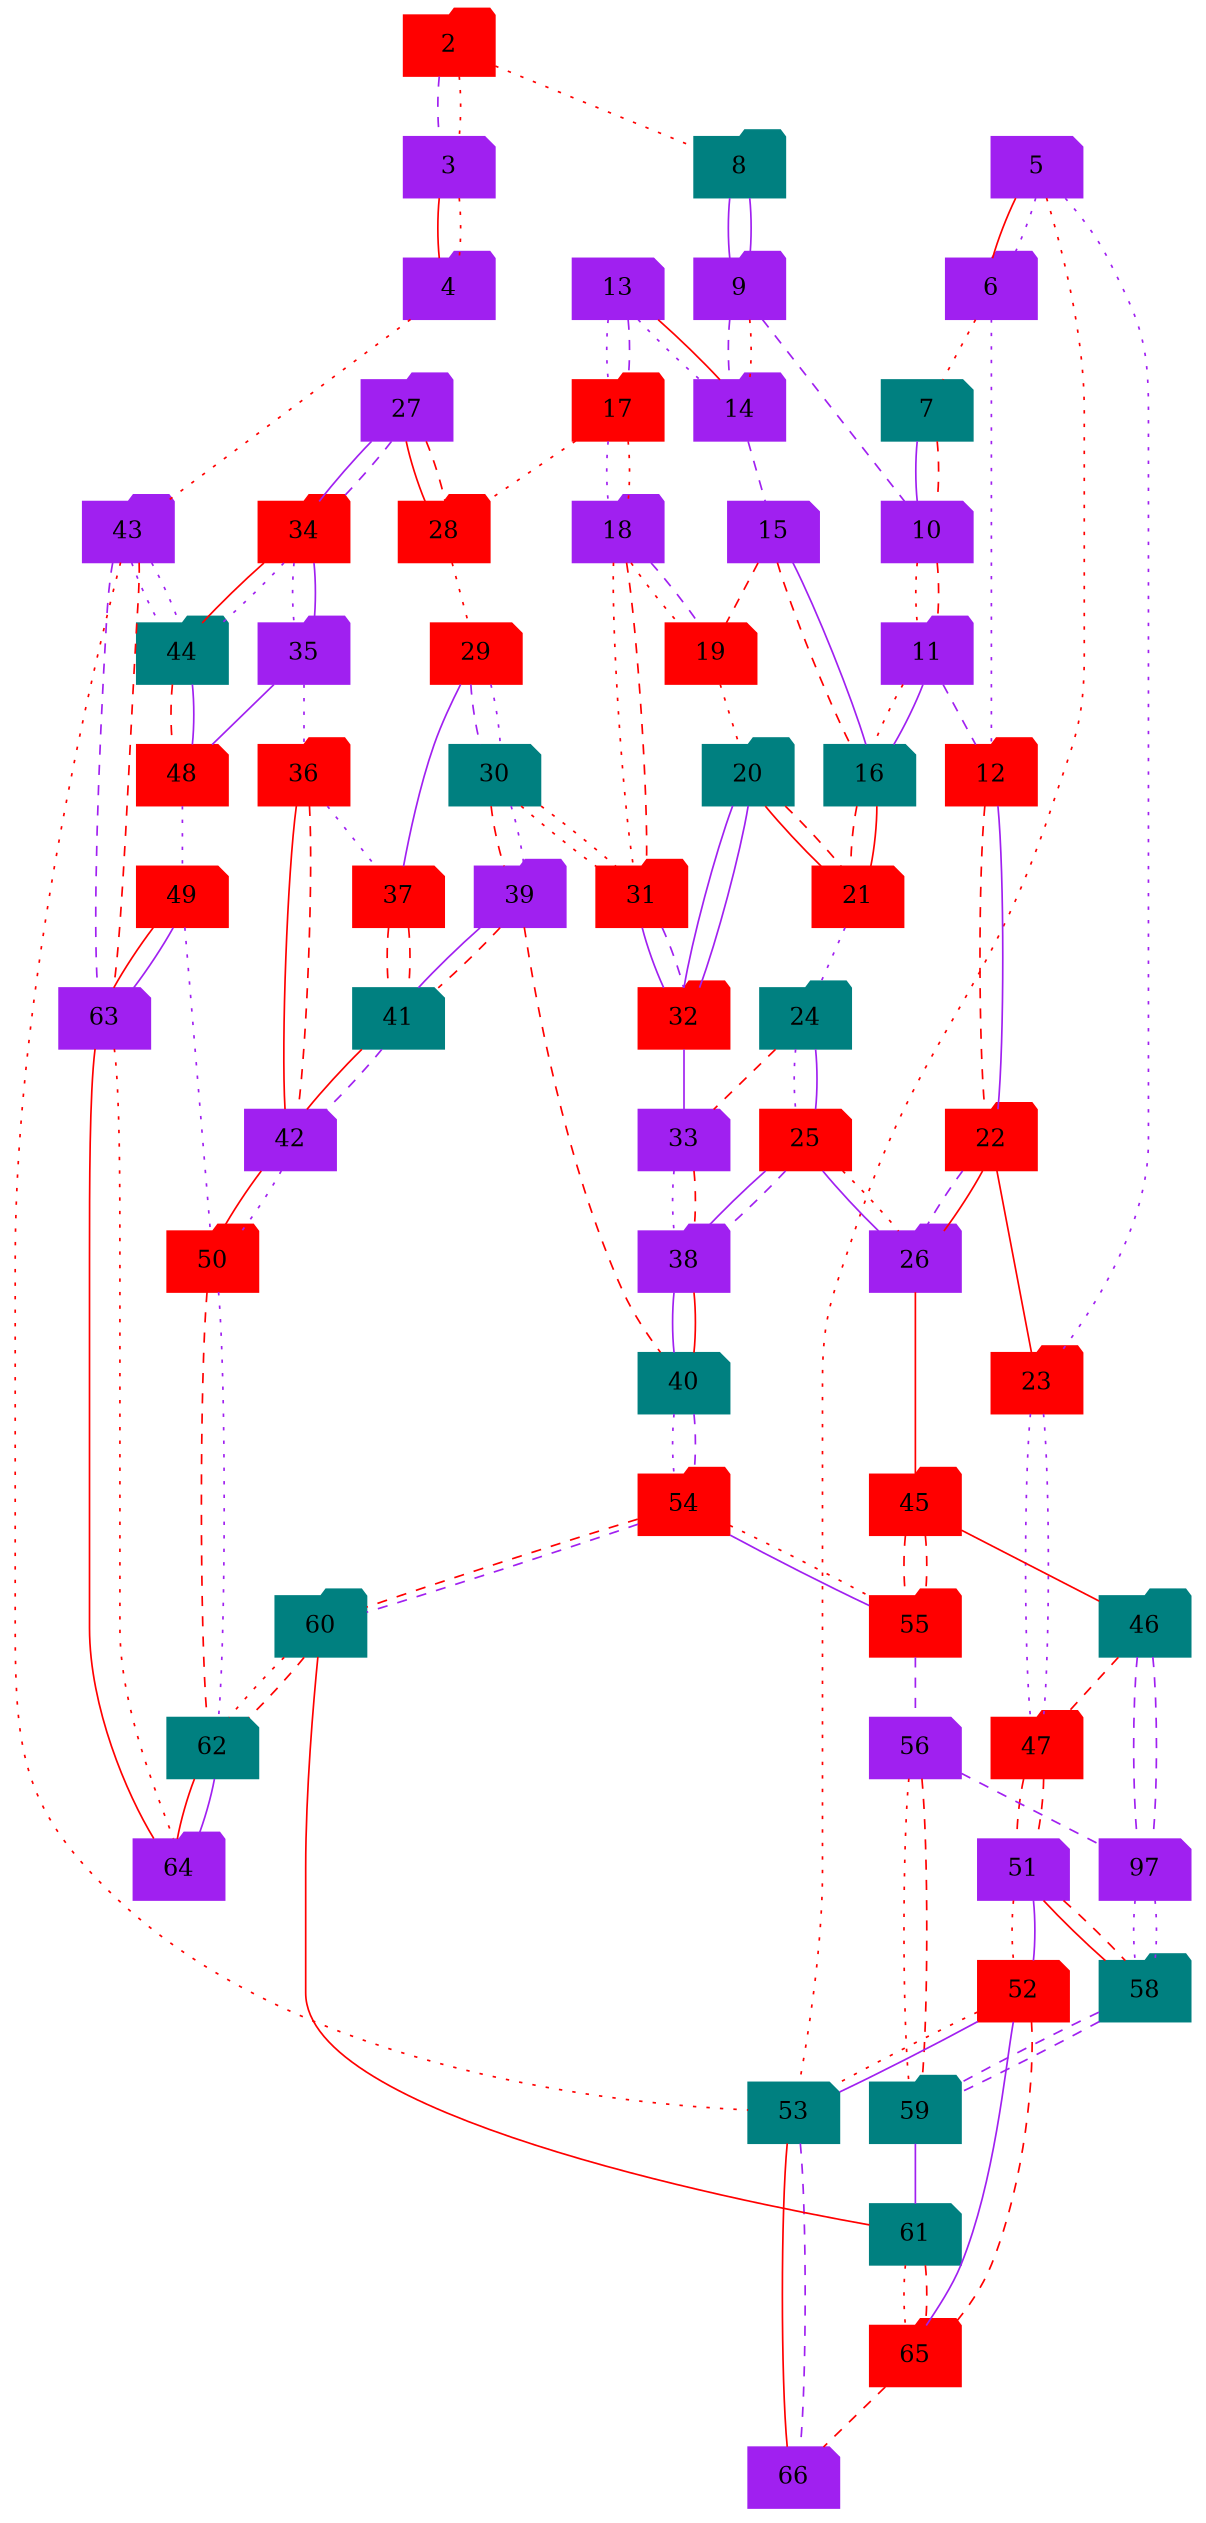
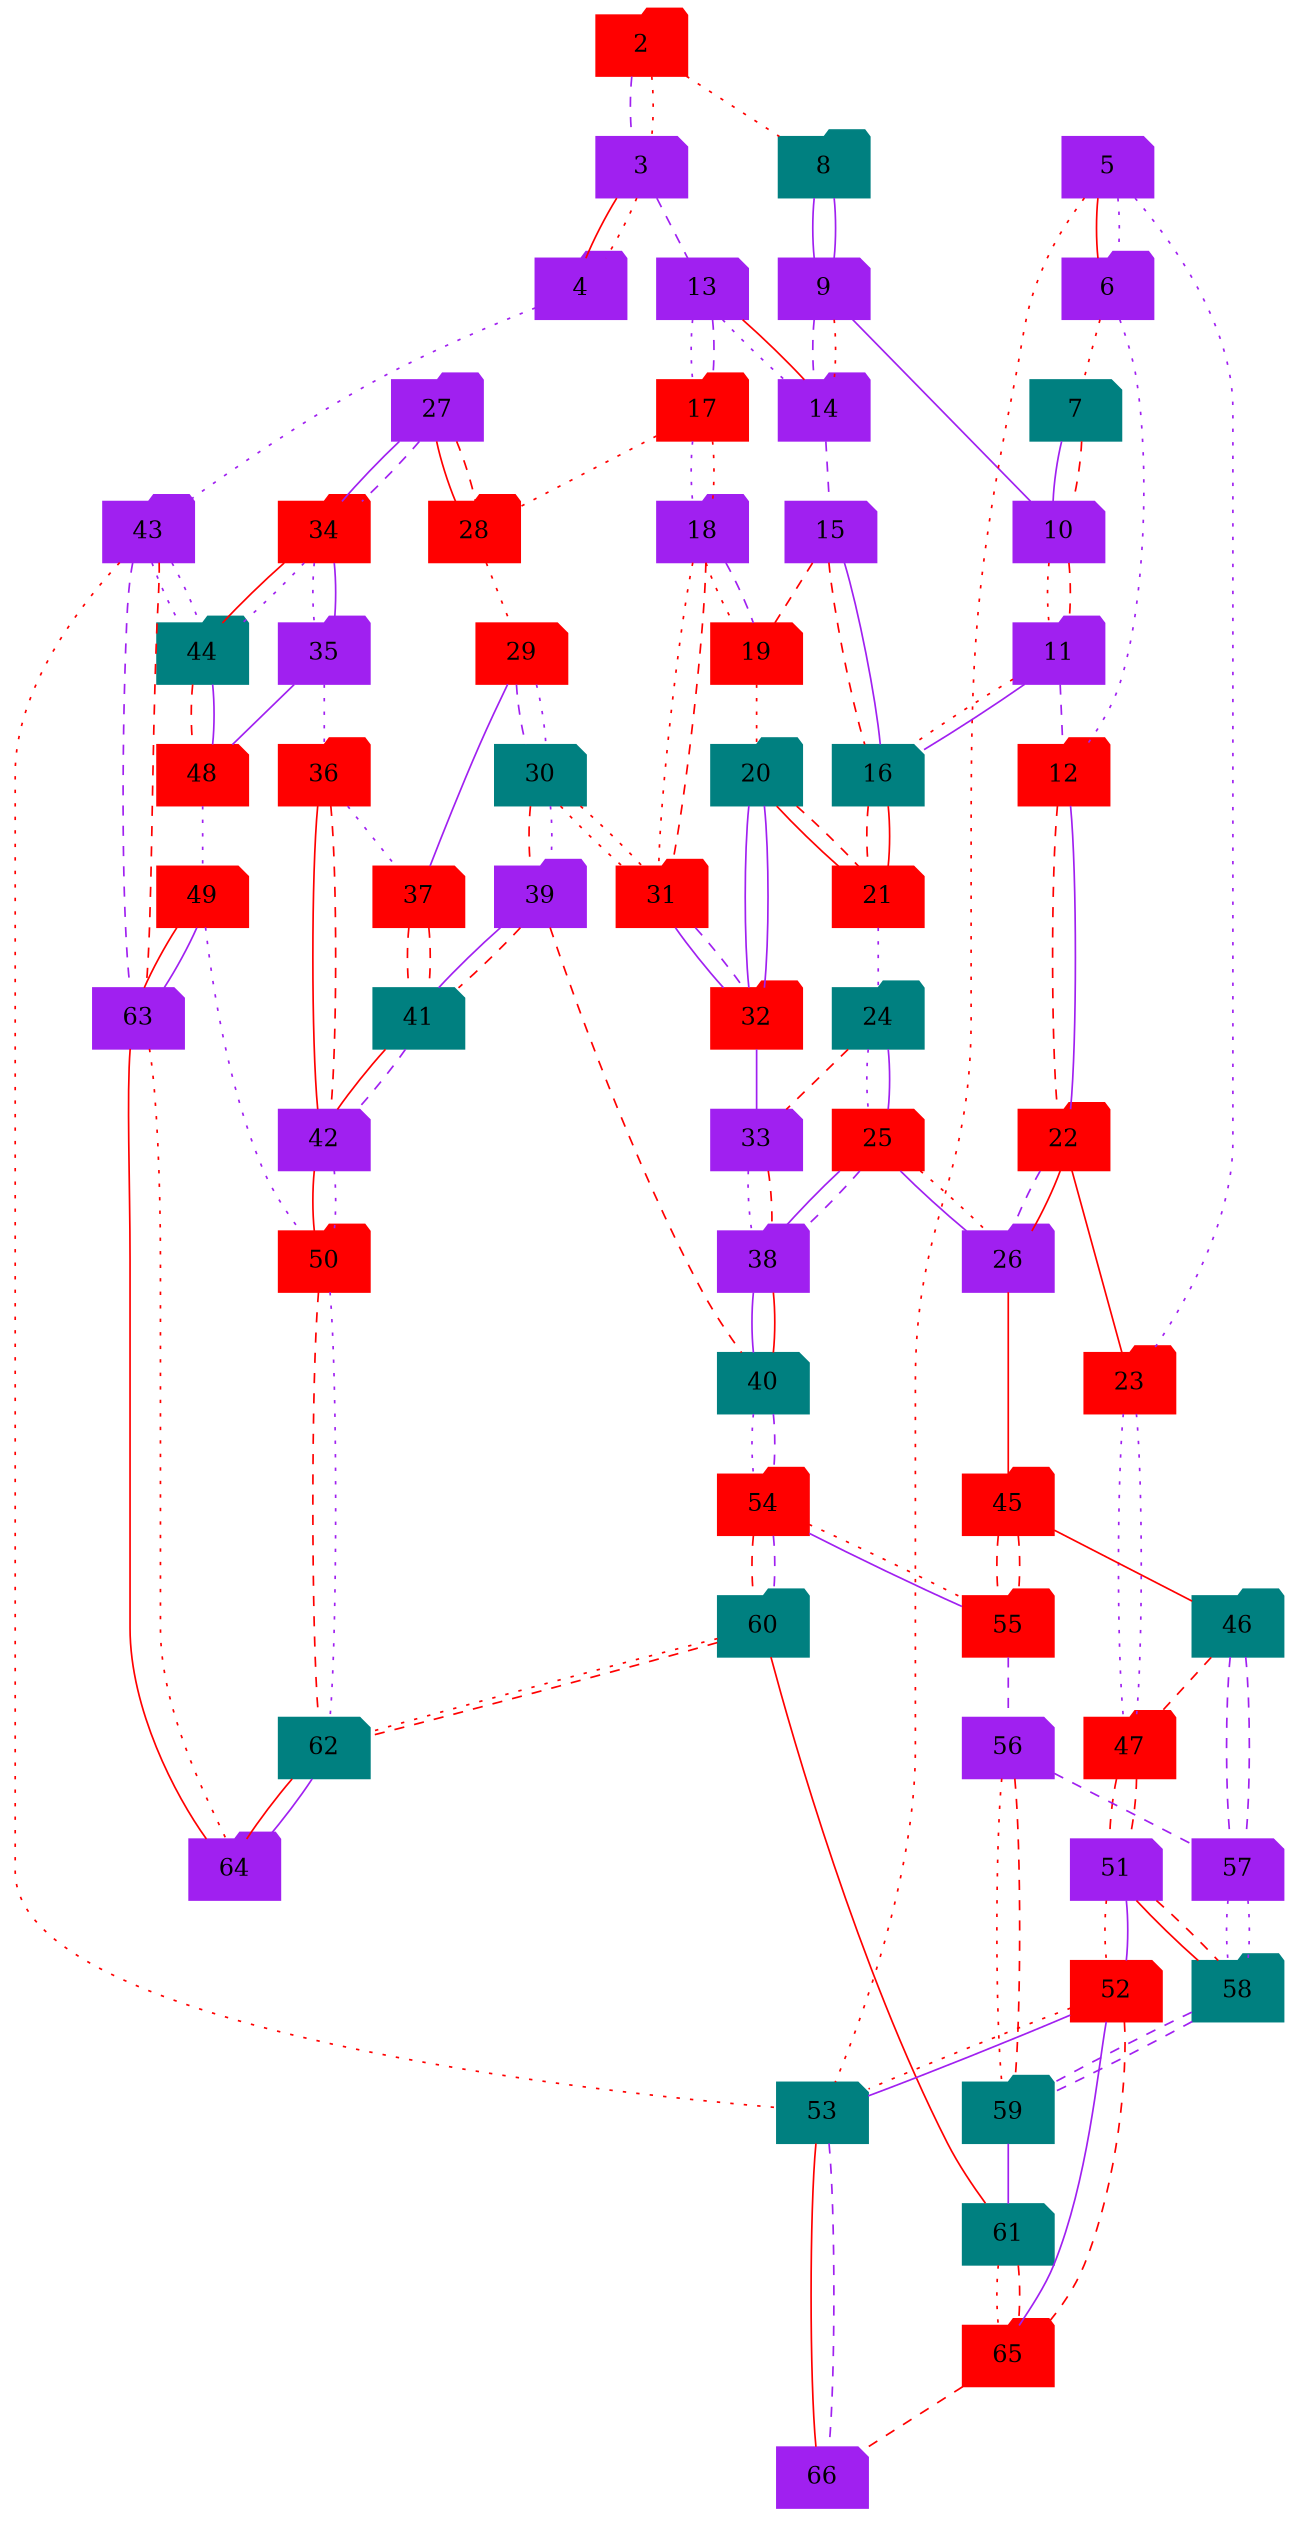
none -> (672, 228)
(740, 289) -> (824, 289)
(289, 410) -> (355, 392)
(833, 410) -> (941, 410)
(1145, 1870) -> (1238, 1870)
